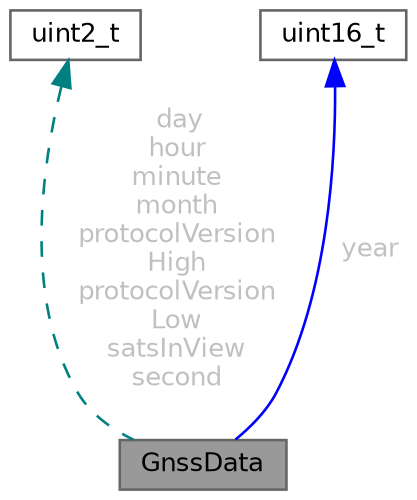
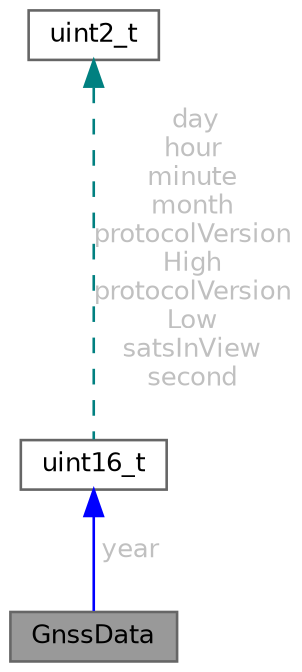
(44, 279) -> (94, 263)
